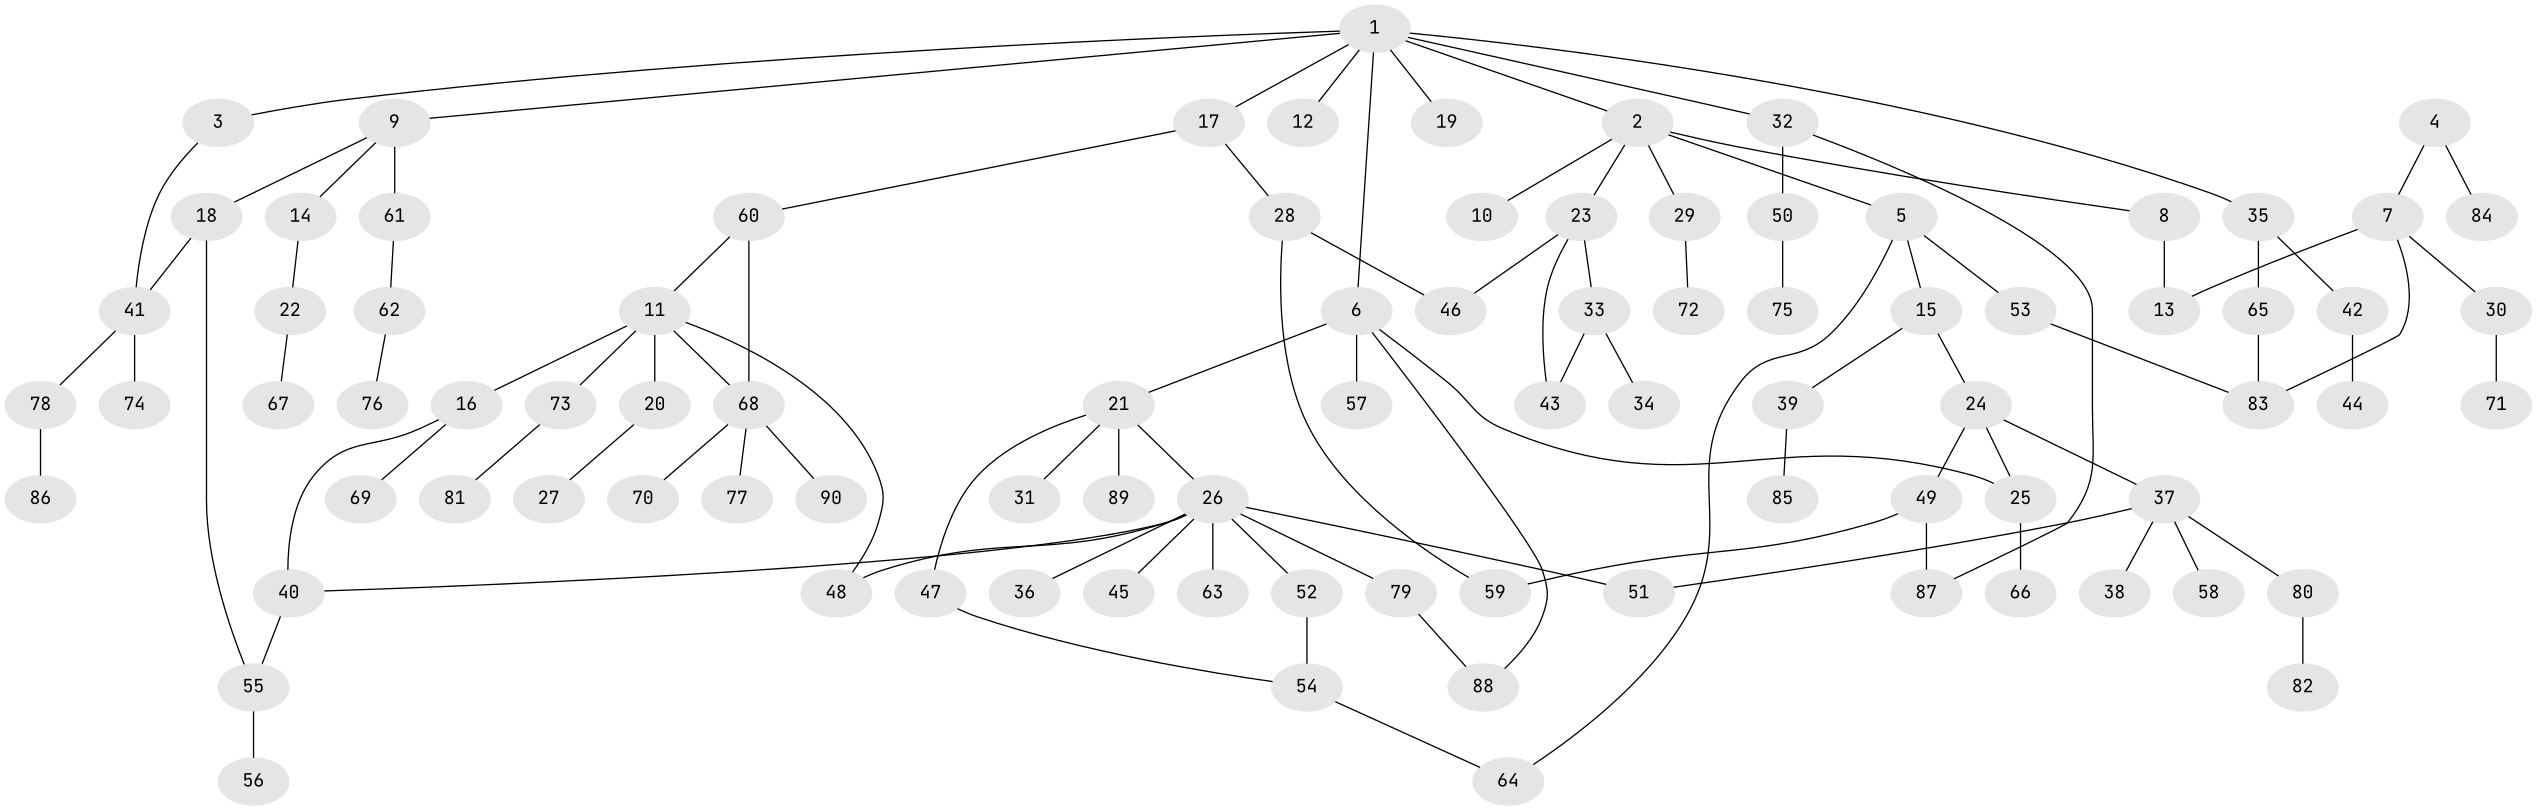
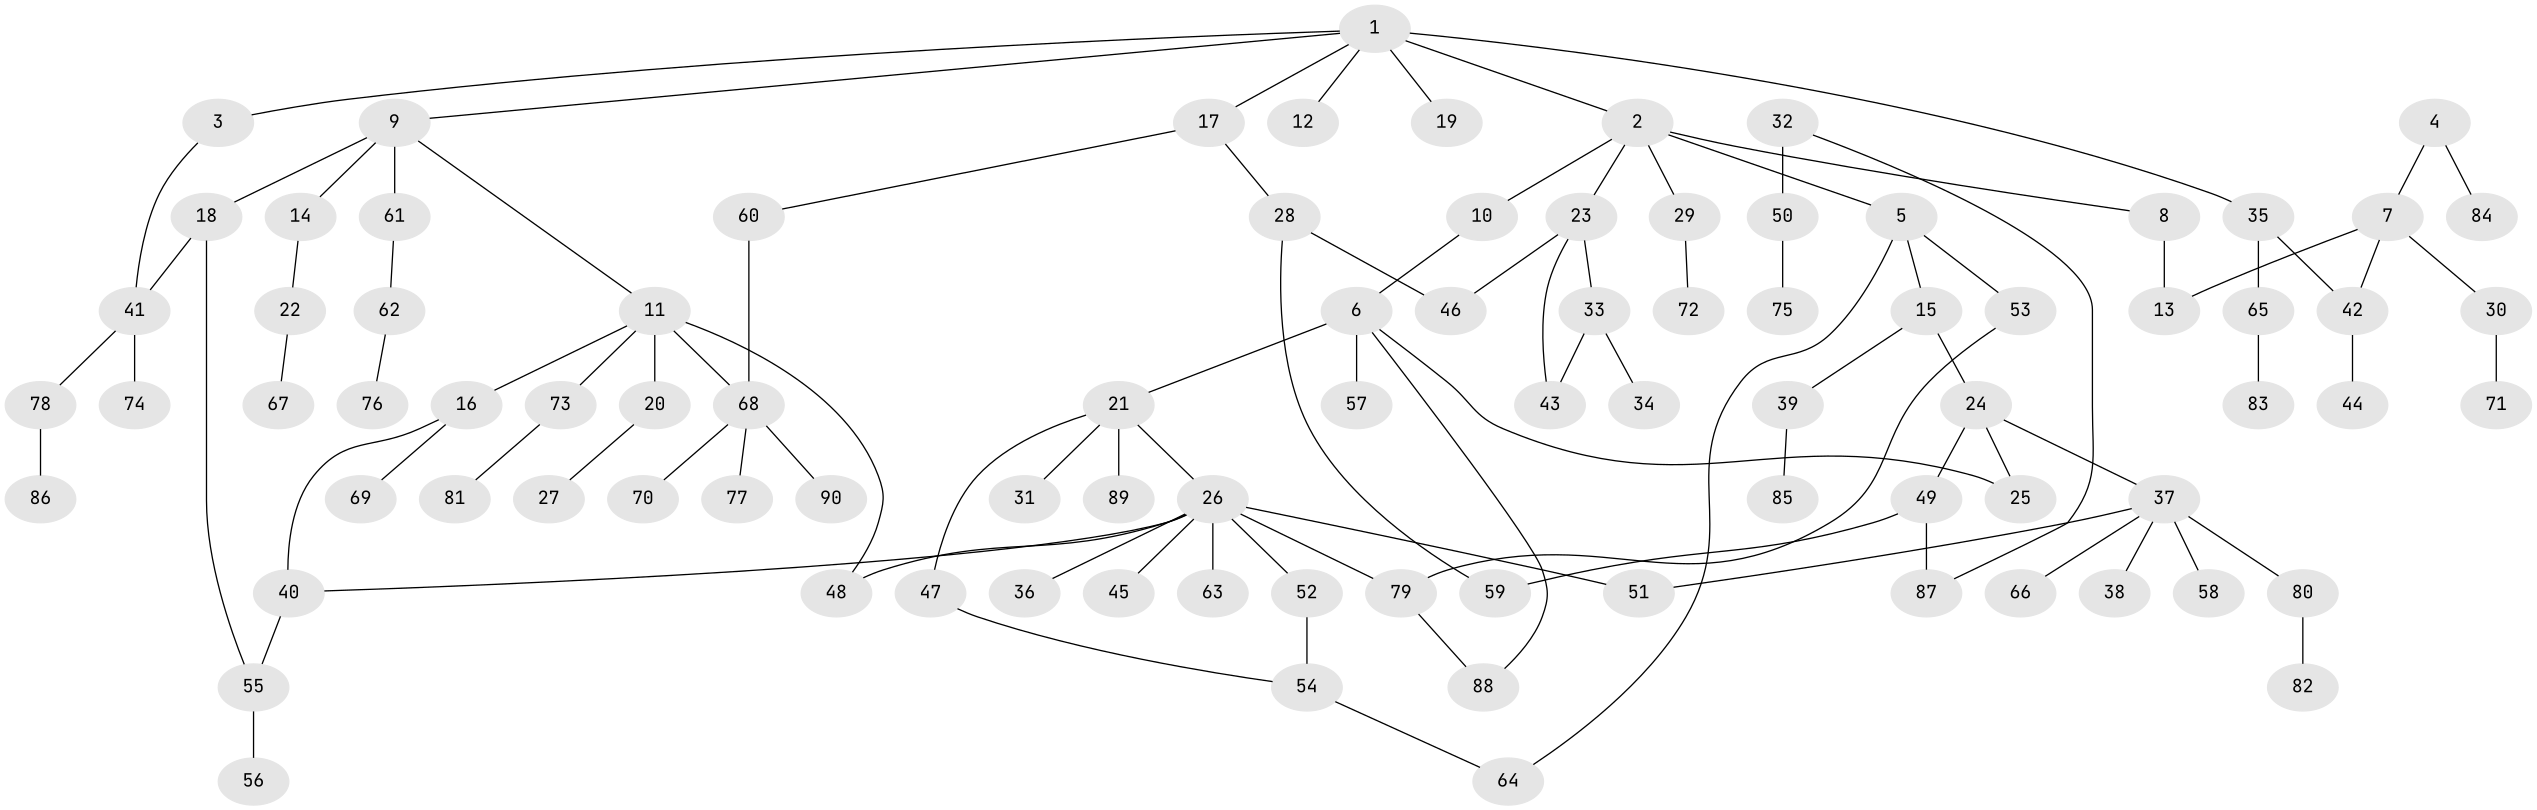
(1579, 76) -> none
(1366, 170) -> (1419, 264)
(702, 264) -> (525, 217)
(2387, 342) -> (2370, 264)
(2140, 358) -> (1744, 557)
(2021, 556) -> (2092, 546)
